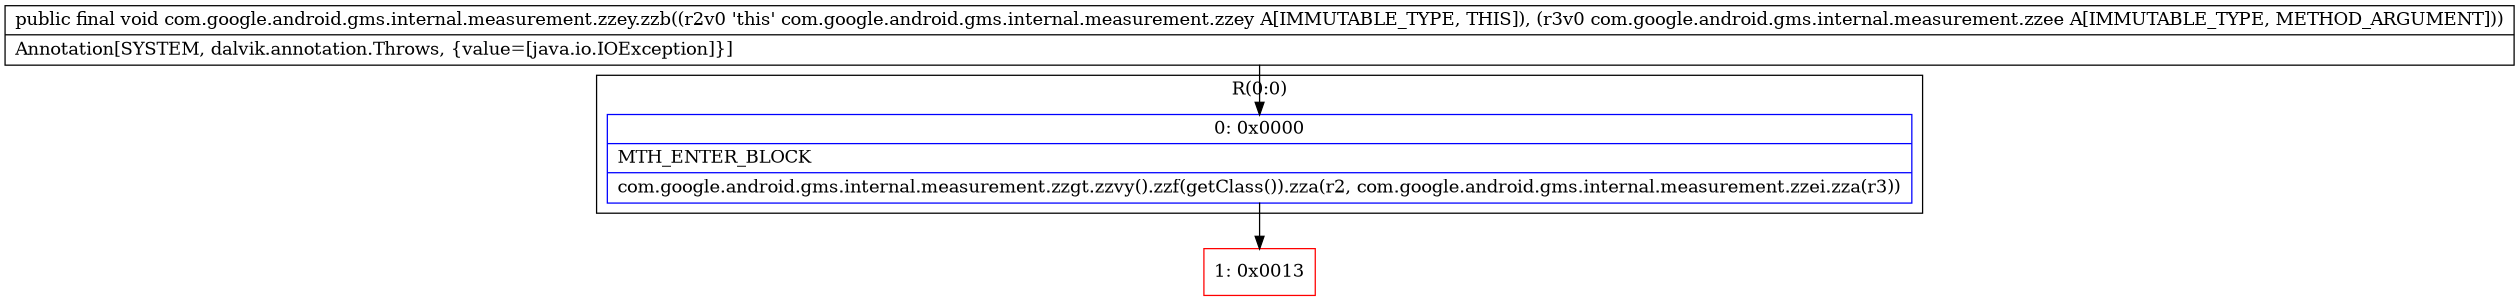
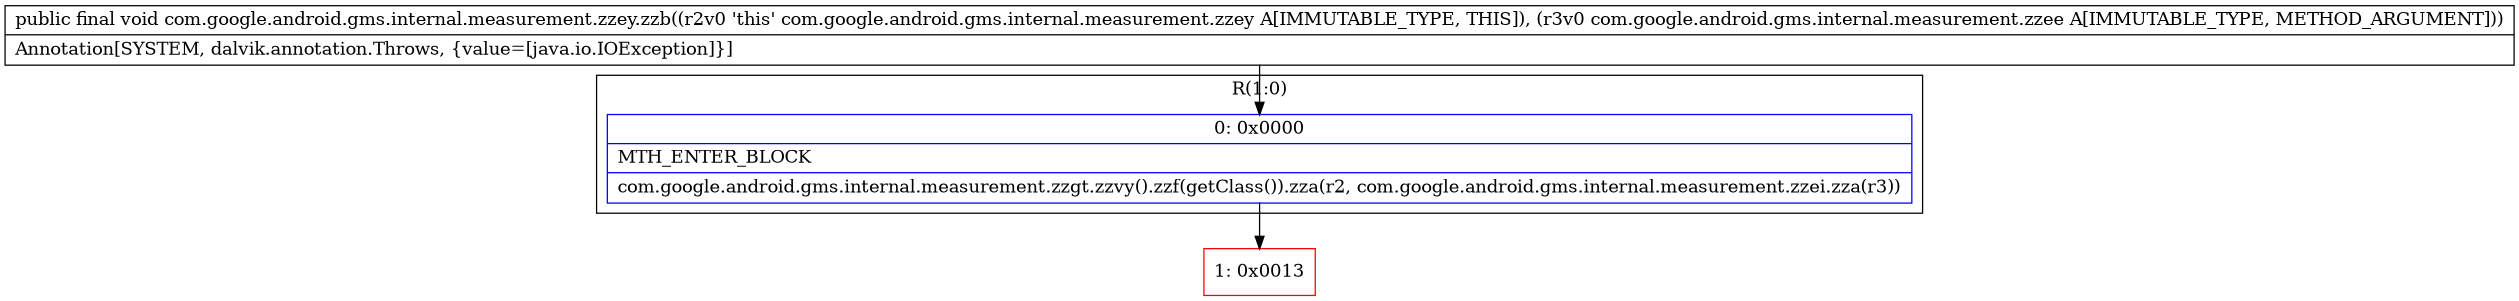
(1260, 90) -> (1260, 90)
